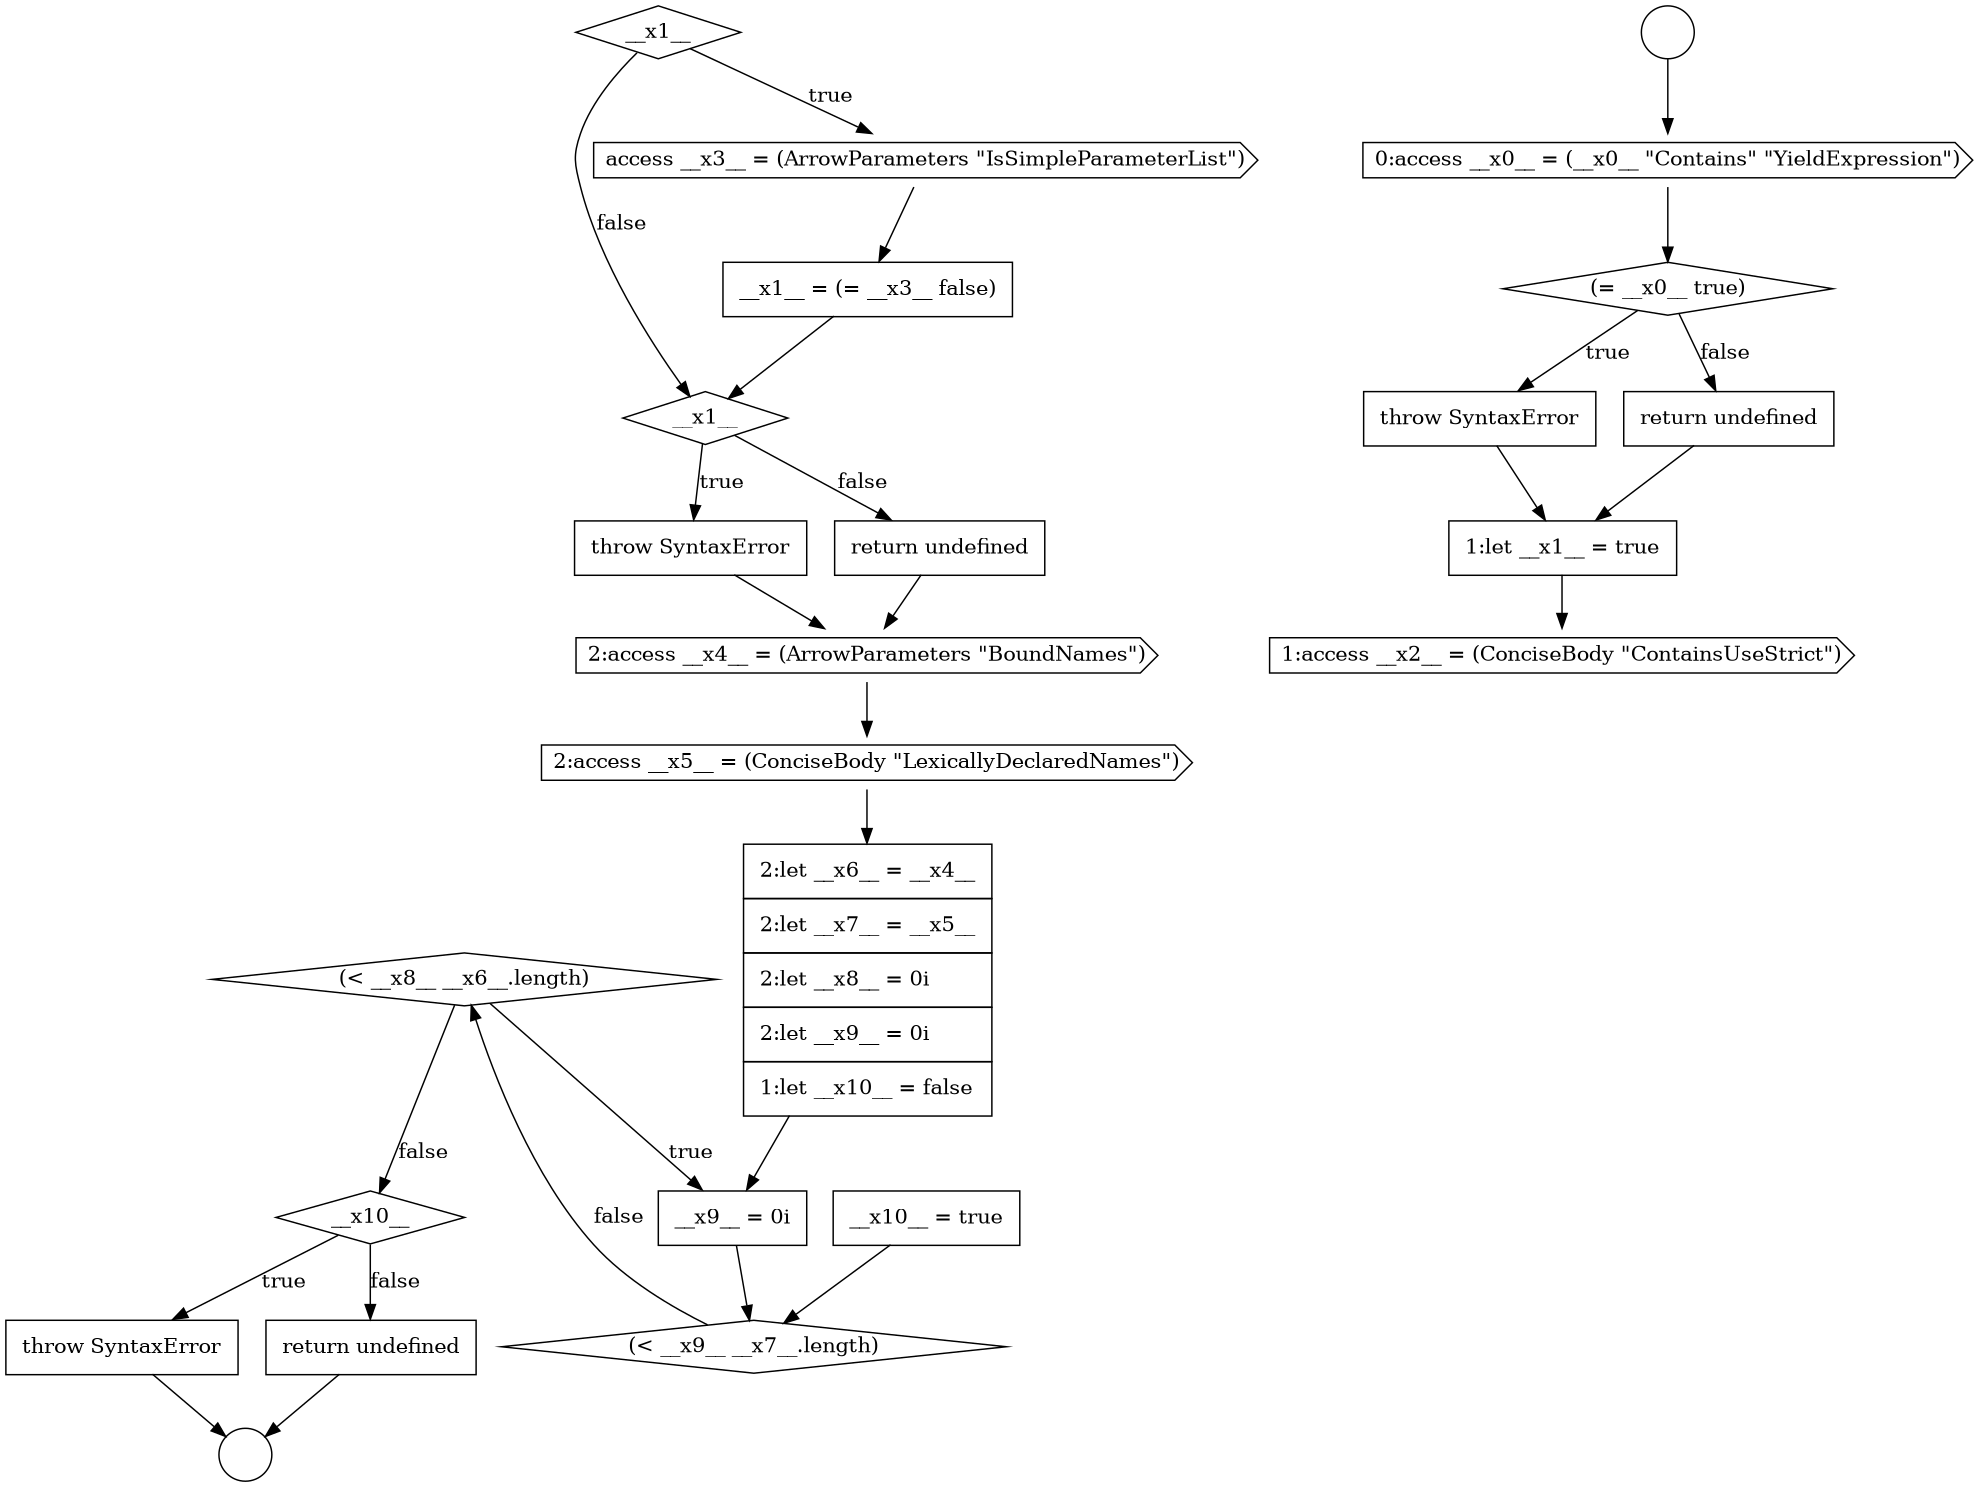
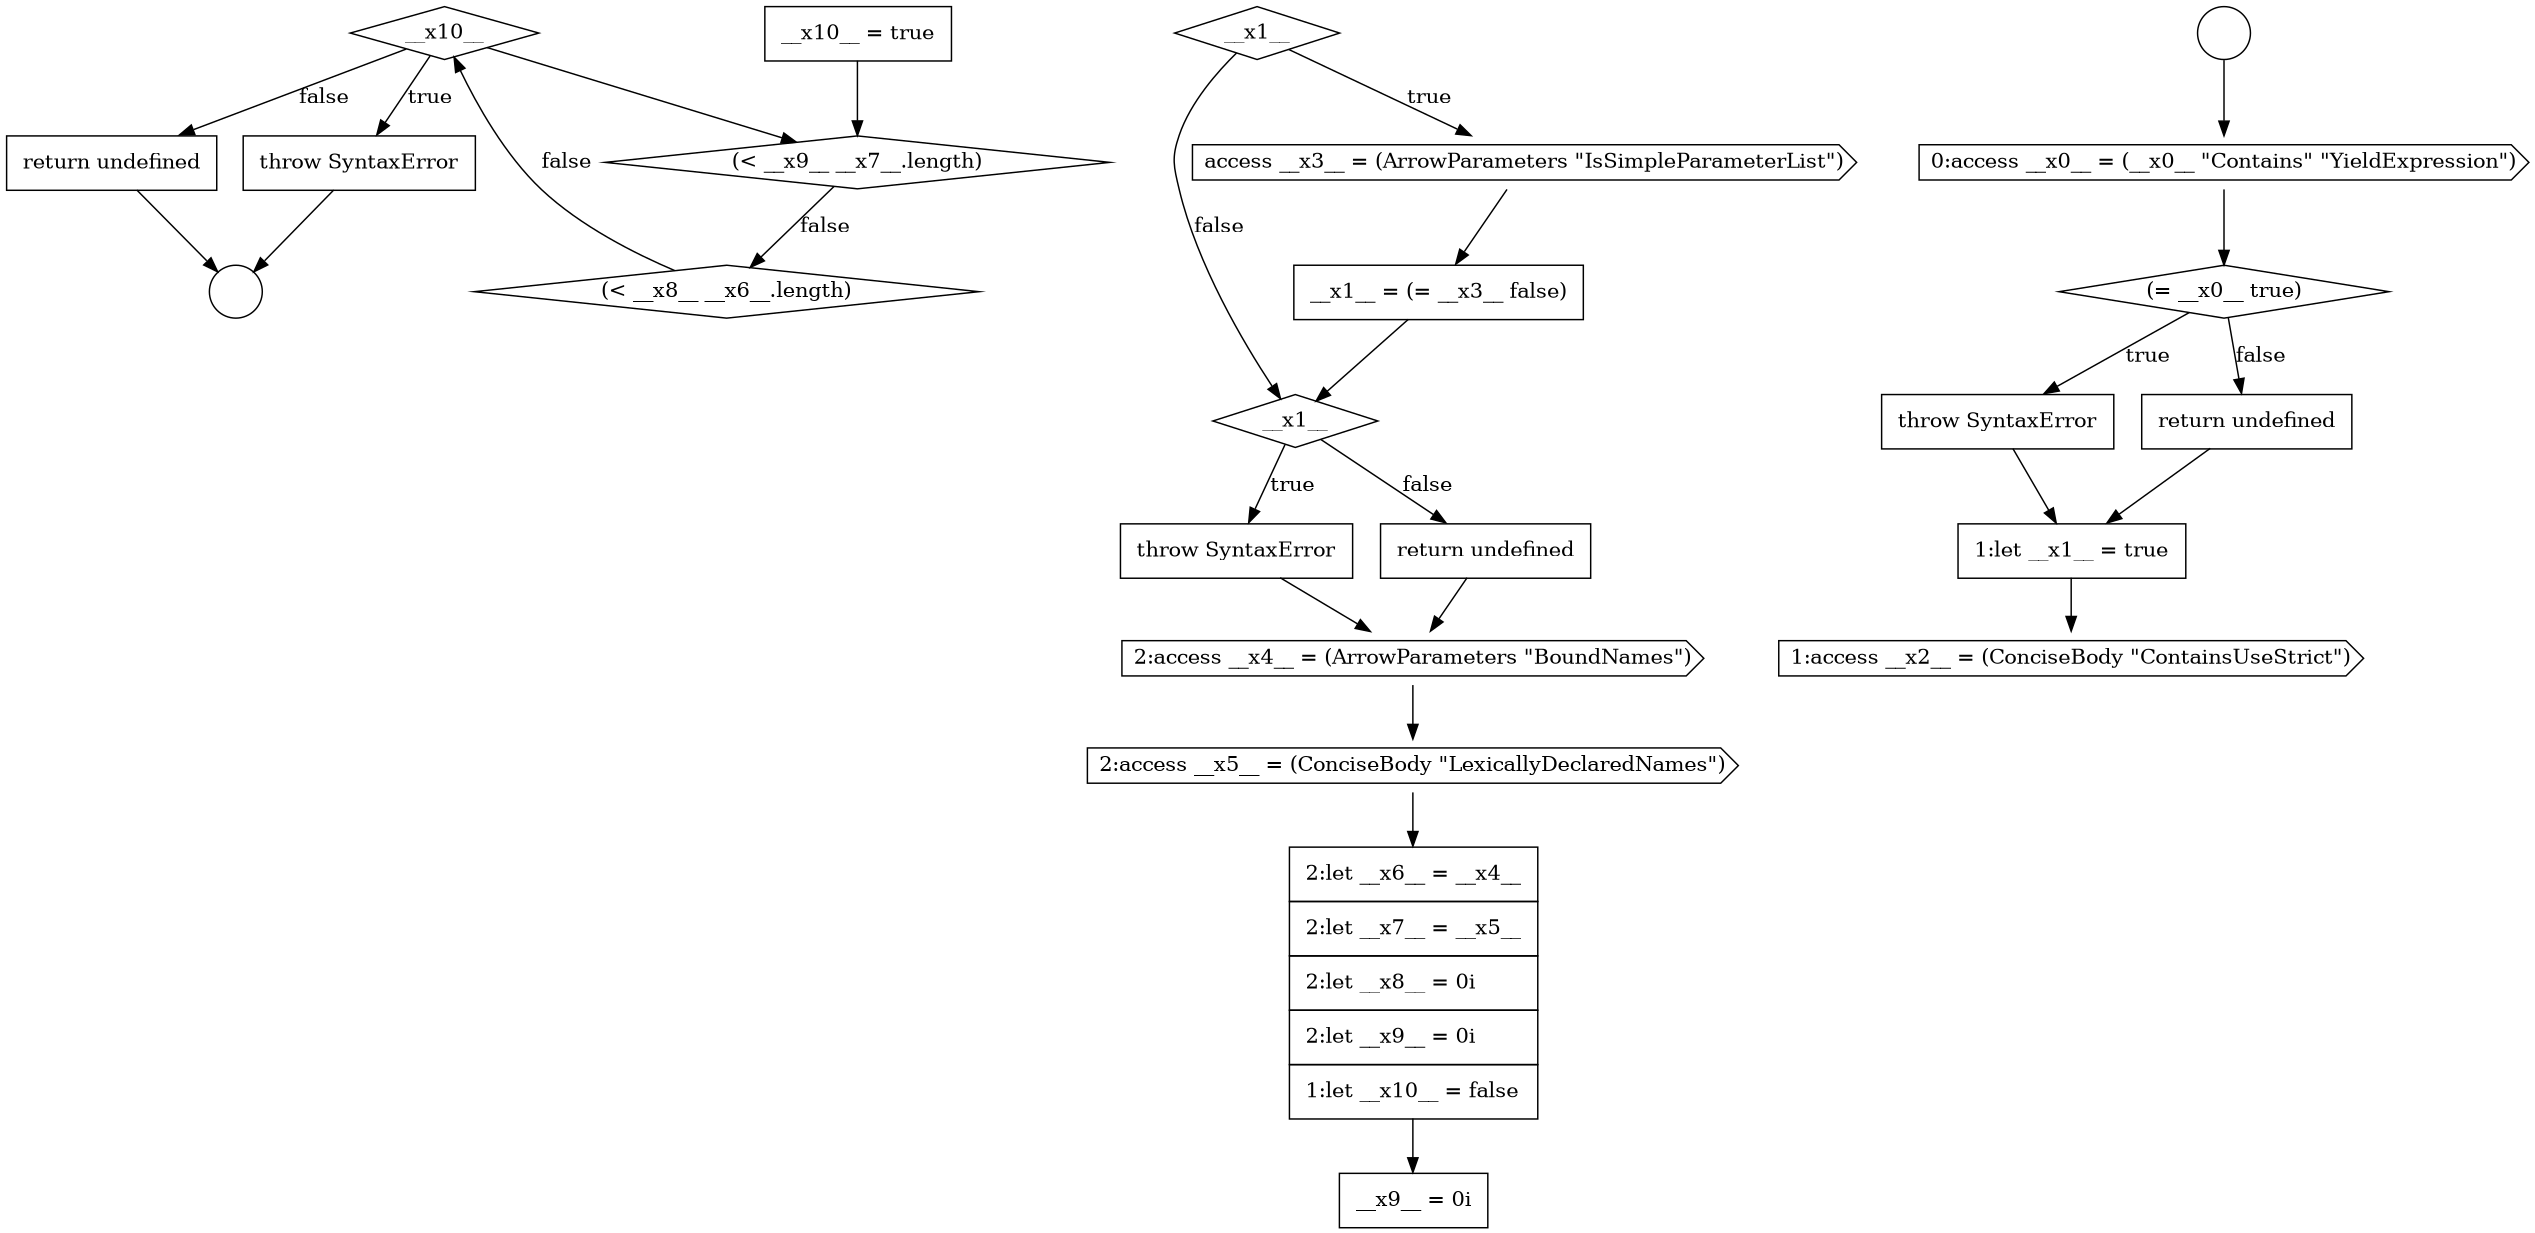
(590, 1092) -> none
(742, 1275) -> (635, 93)
